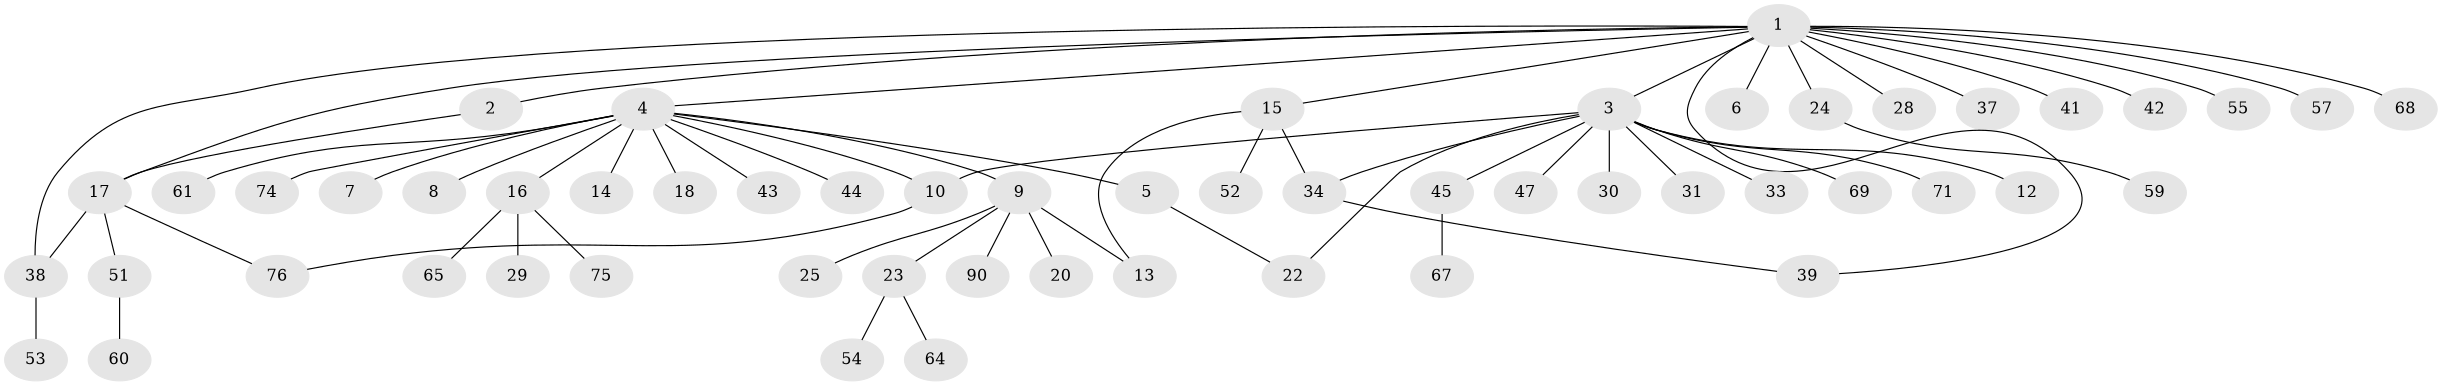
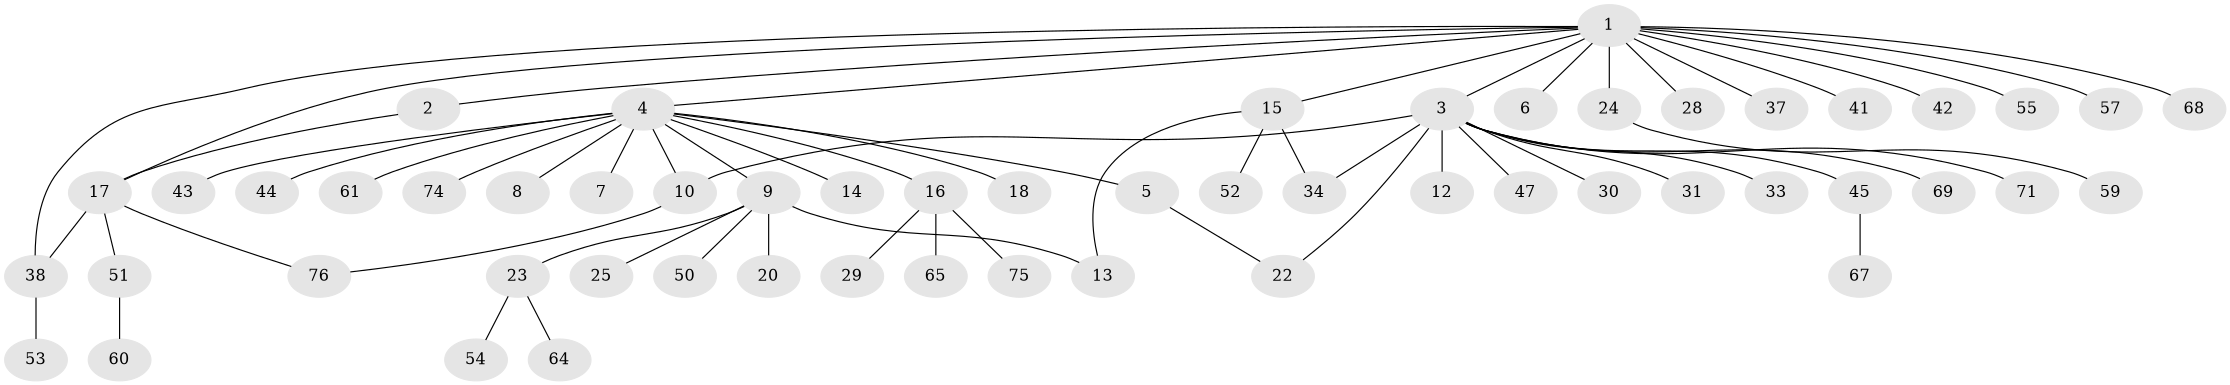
(978, 276) -> (685, 276)
(1808, 276) -> none
